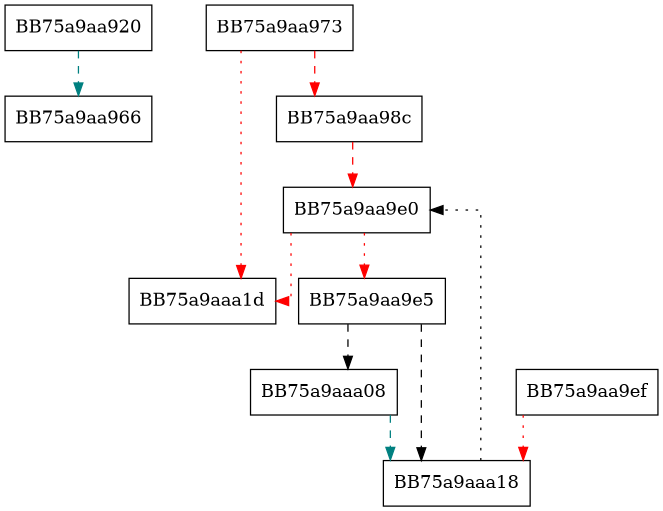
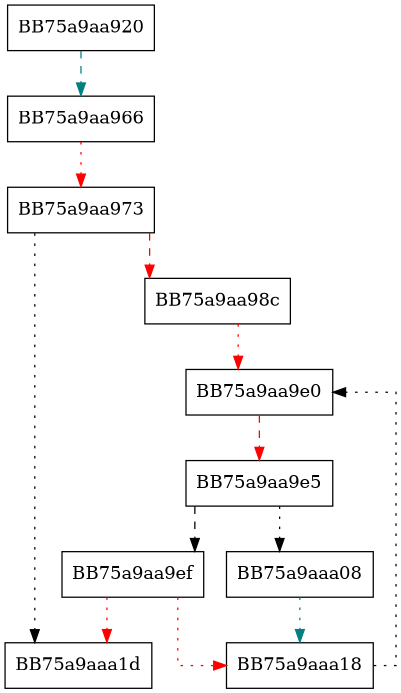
none -> (81, 158)
(241, 158) -> (35, 431)
(353, 158) -> (238, 340)
(364, 249) -> (259, 431)
(291, 268) -> (107, 614)
(348, 340) -> (280, 522)
(421, 386) -> (195, 522)
(390, 431) -> (300, 614)
